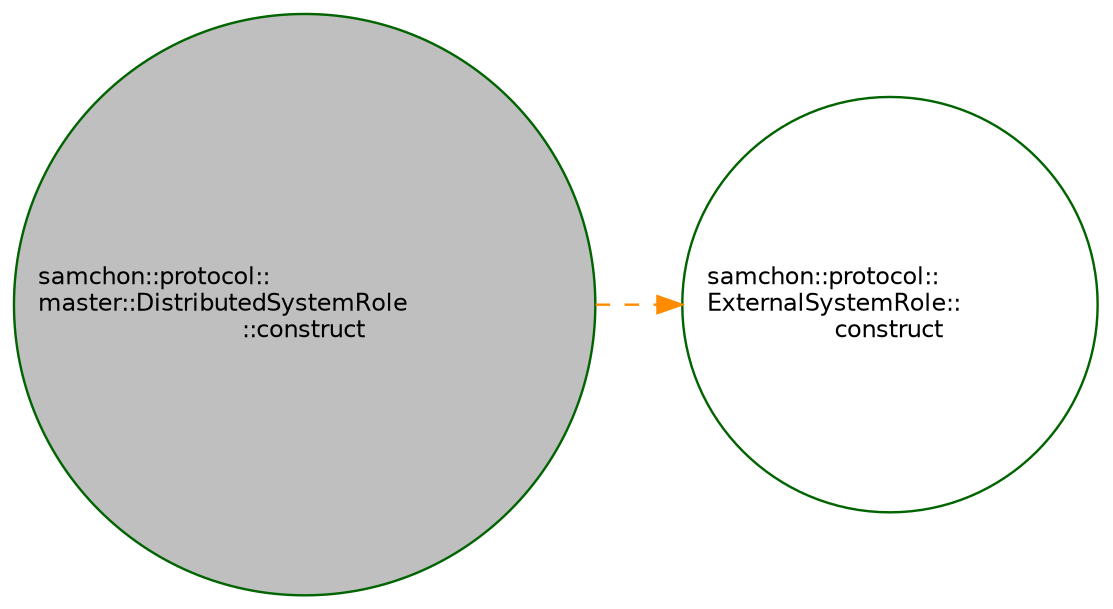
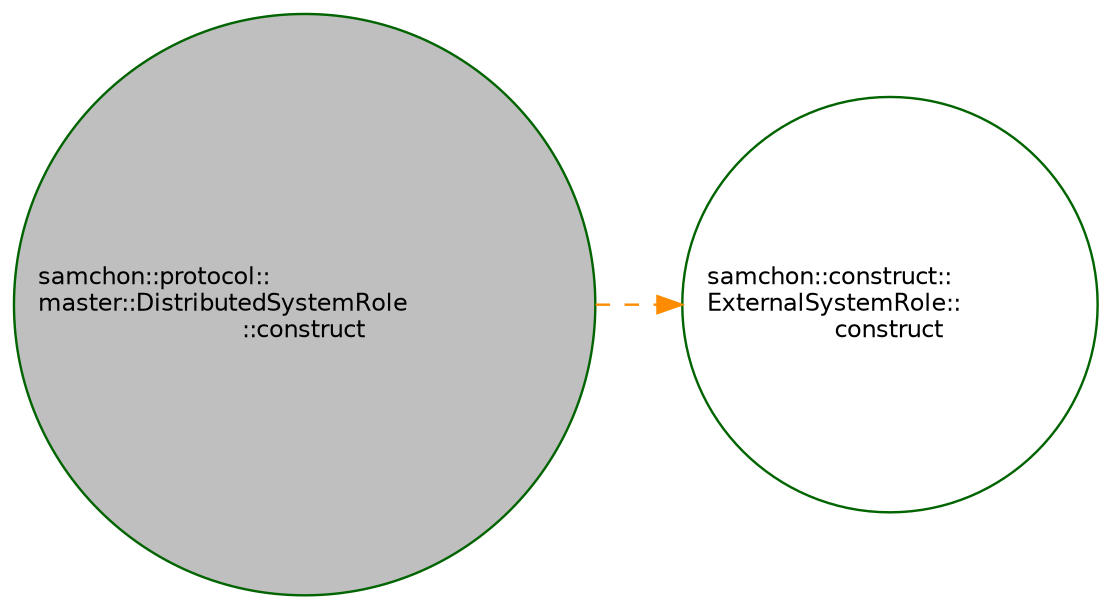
(890, 305) -> (890, 305)
